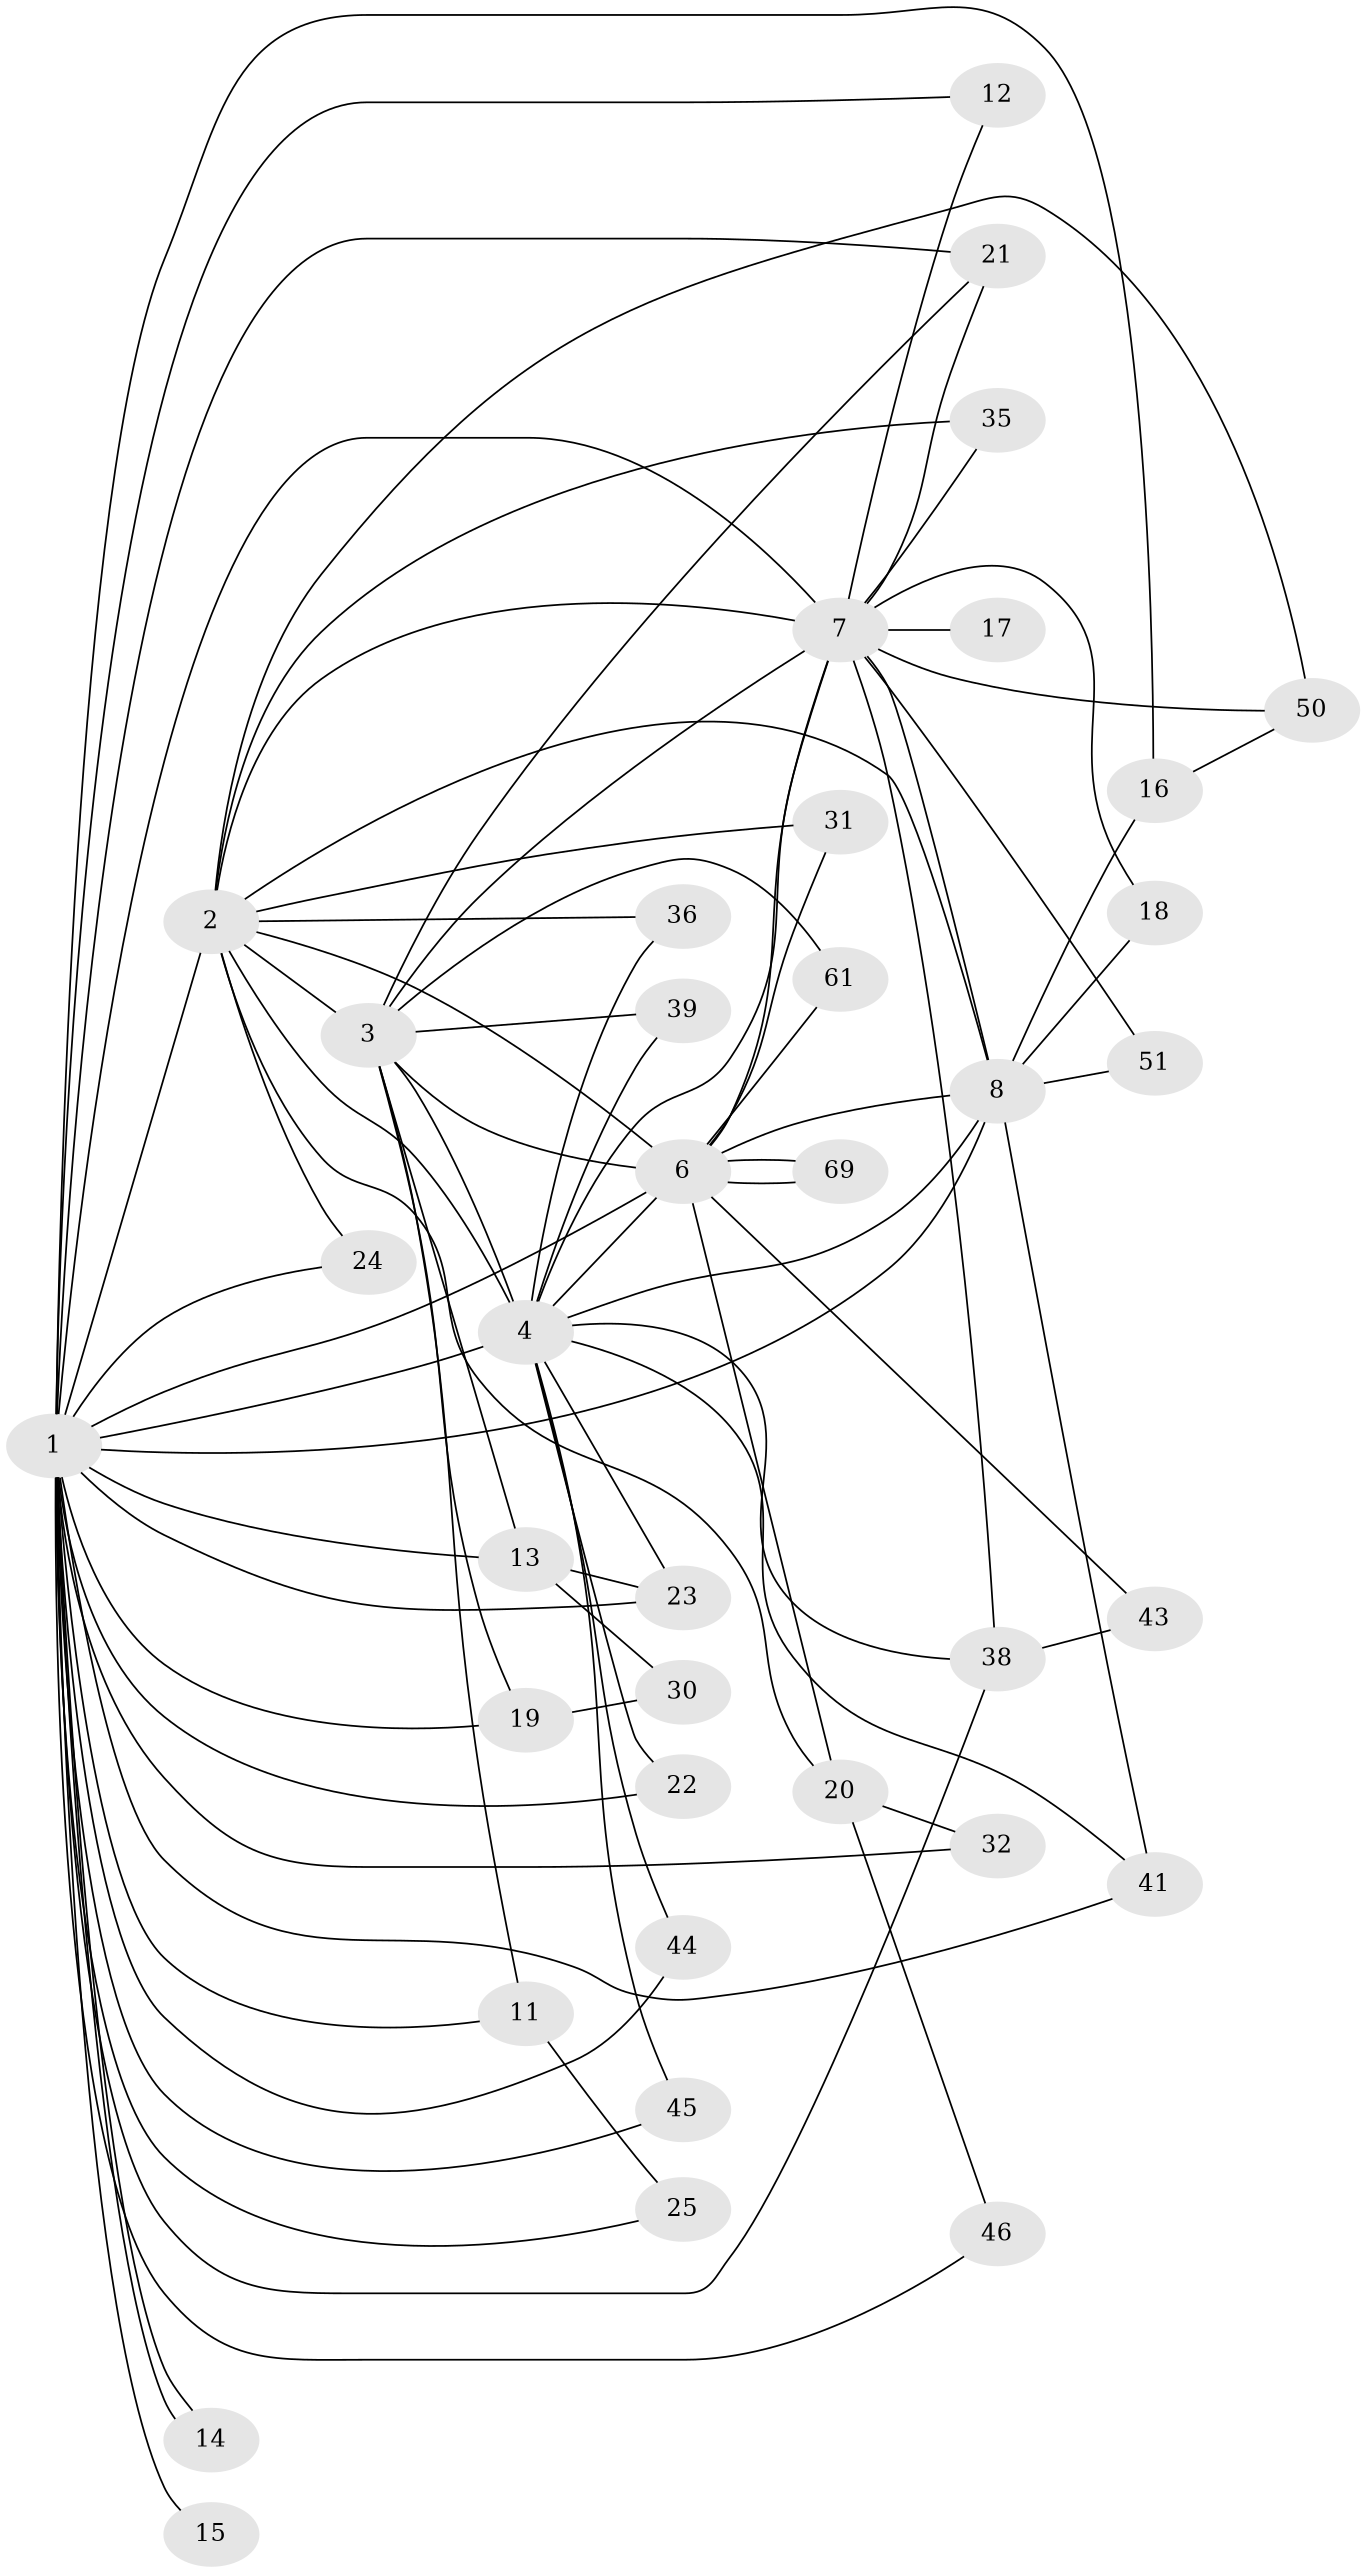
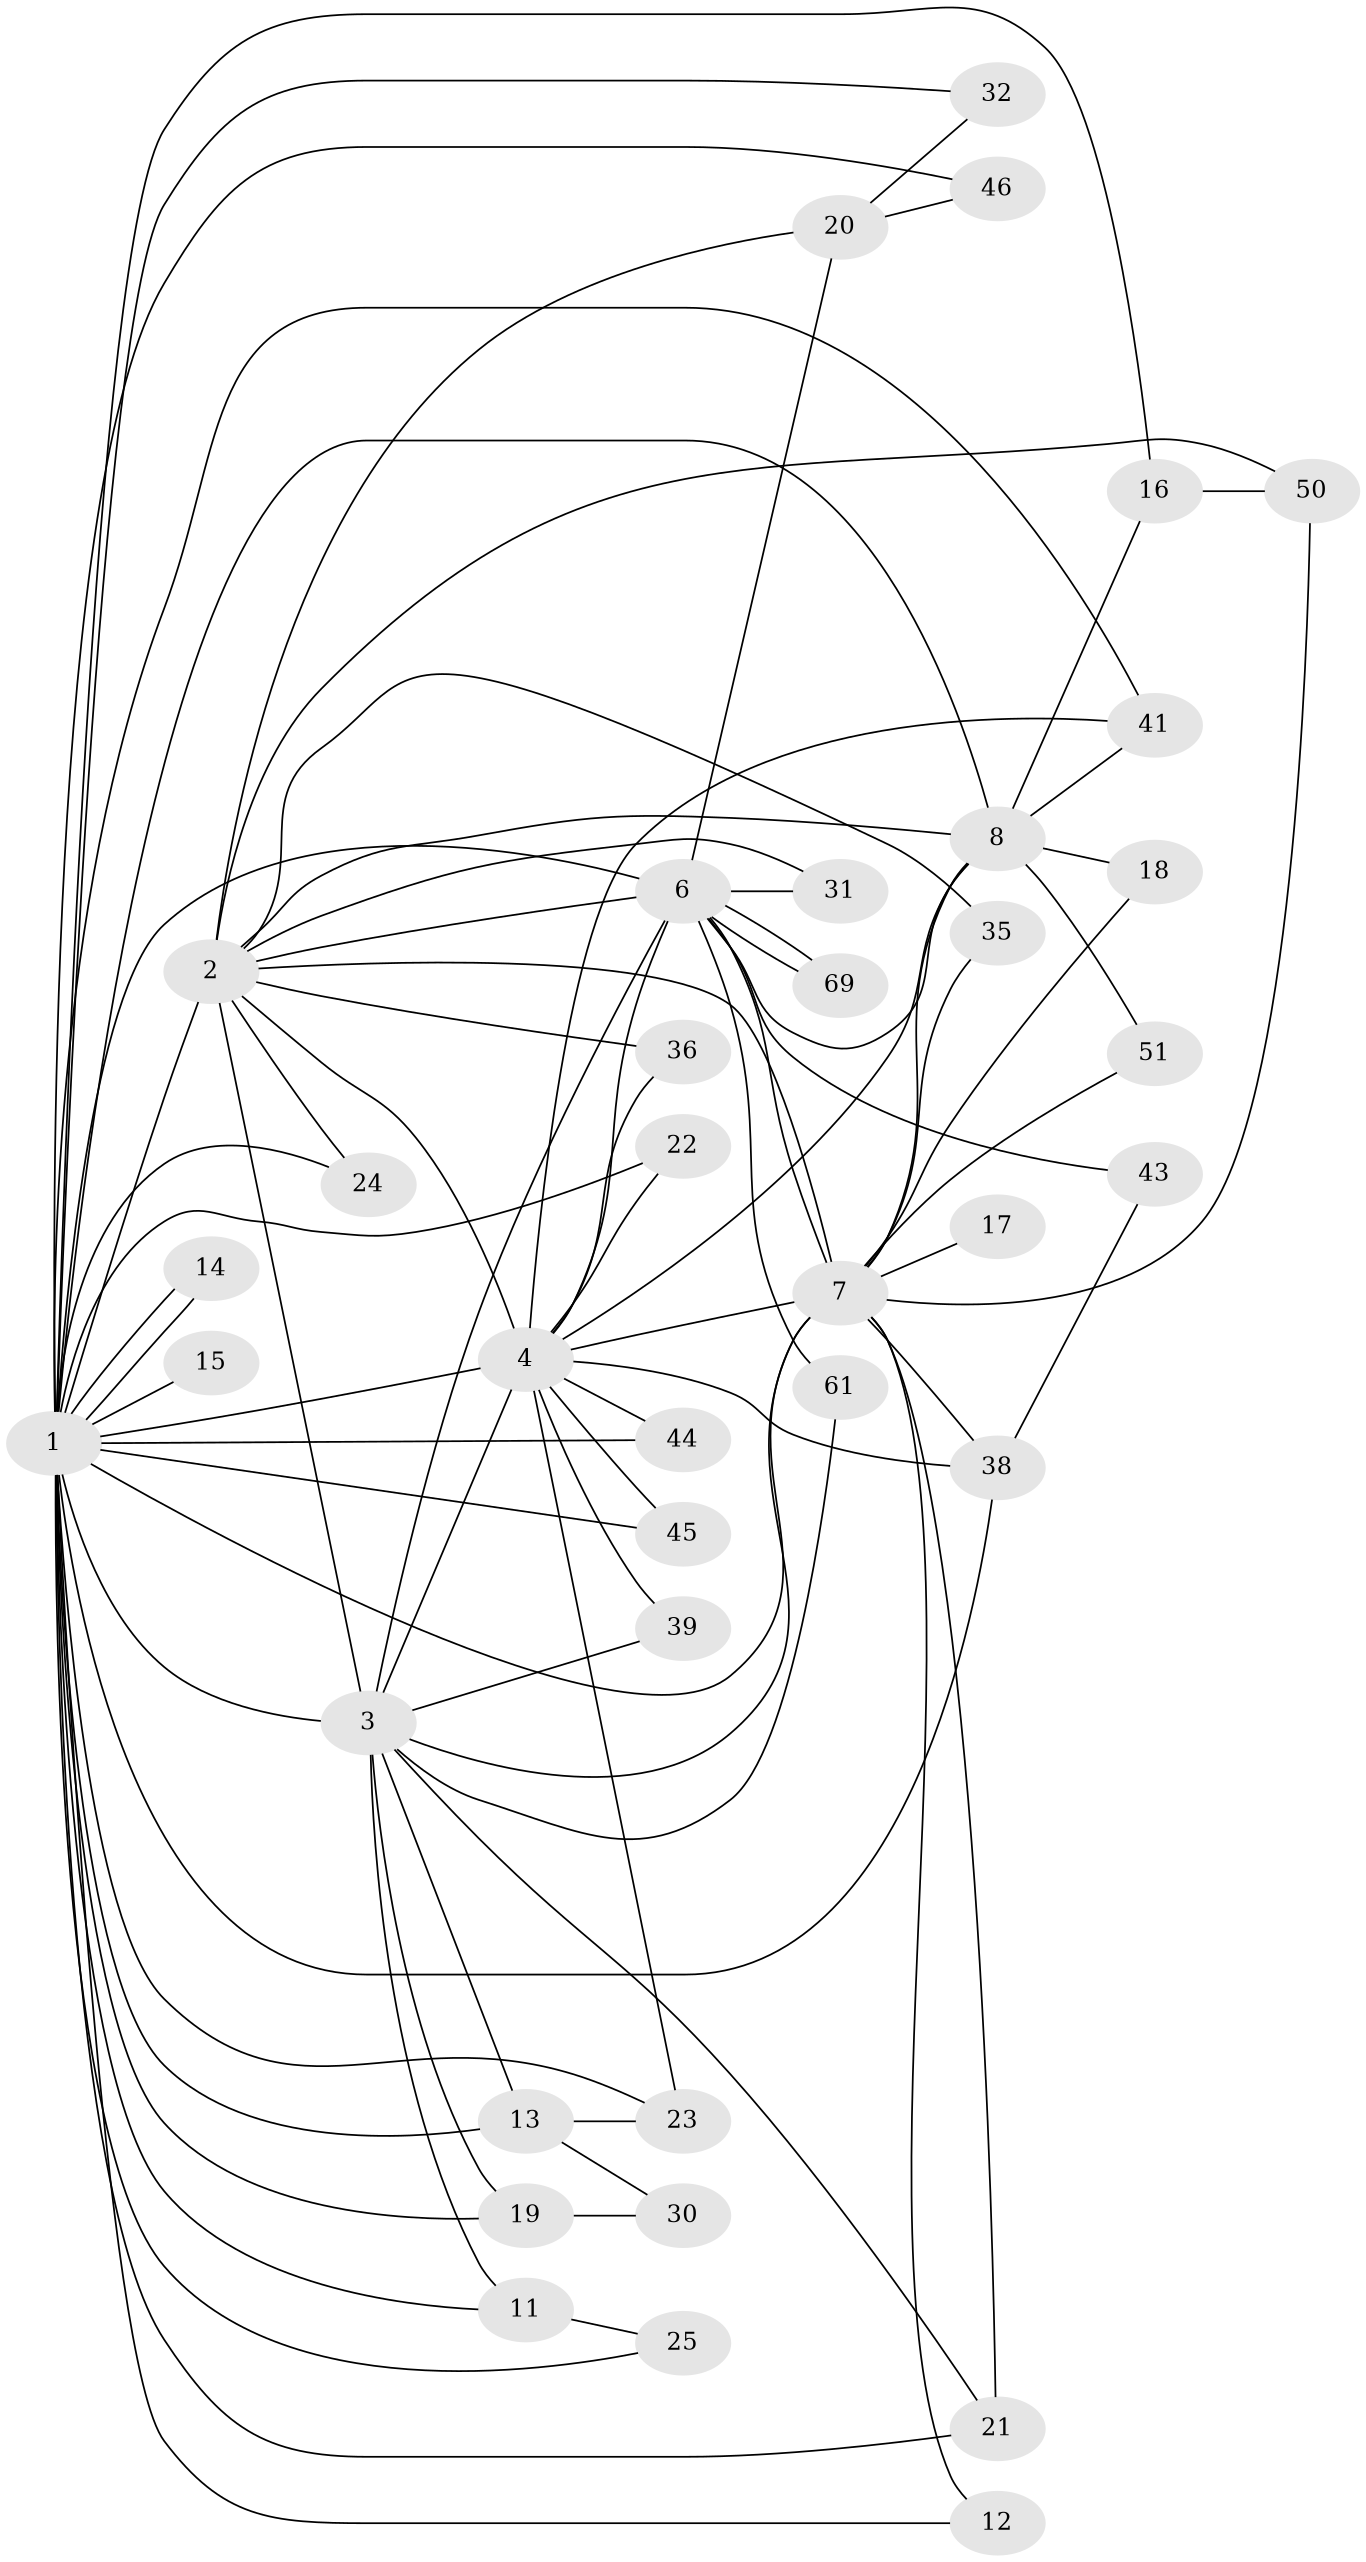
none -> (145, 1648)
